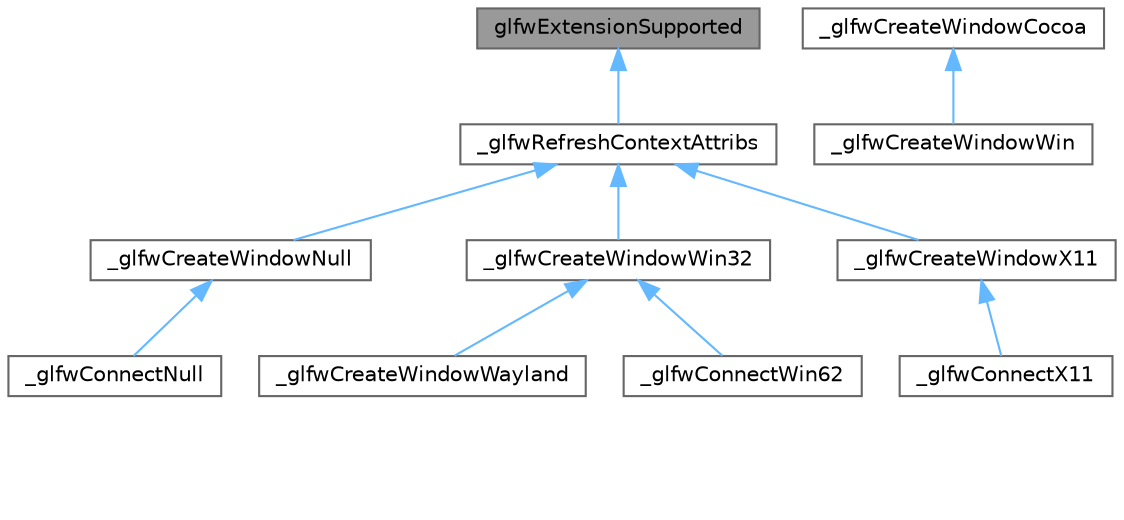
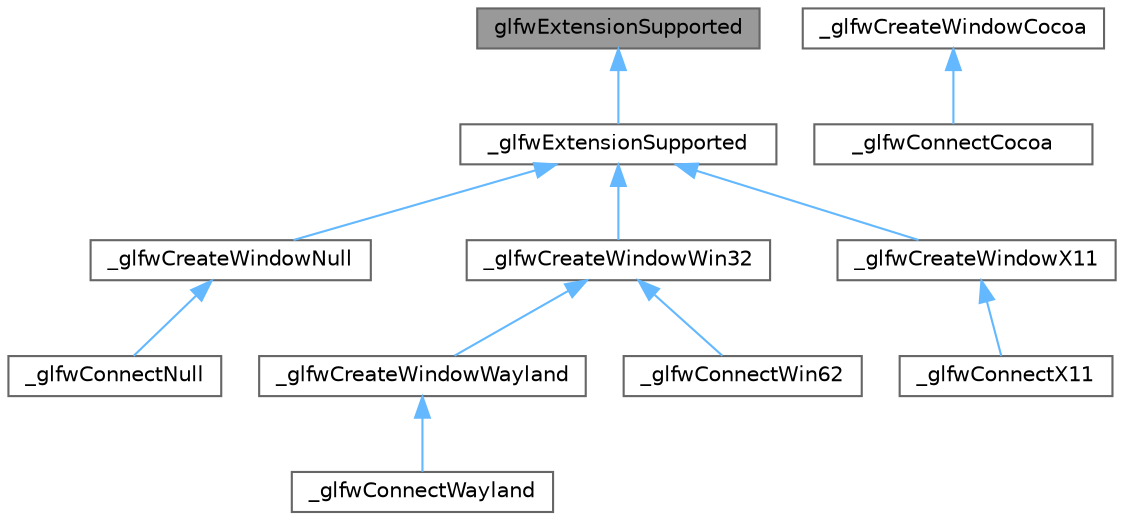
(618, 144) -> (618, 144)
(953, 144) -> (953, 144)
none -> (422, 492)
